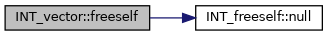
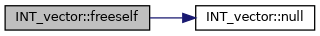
(259, 18) -> (255, 18)
